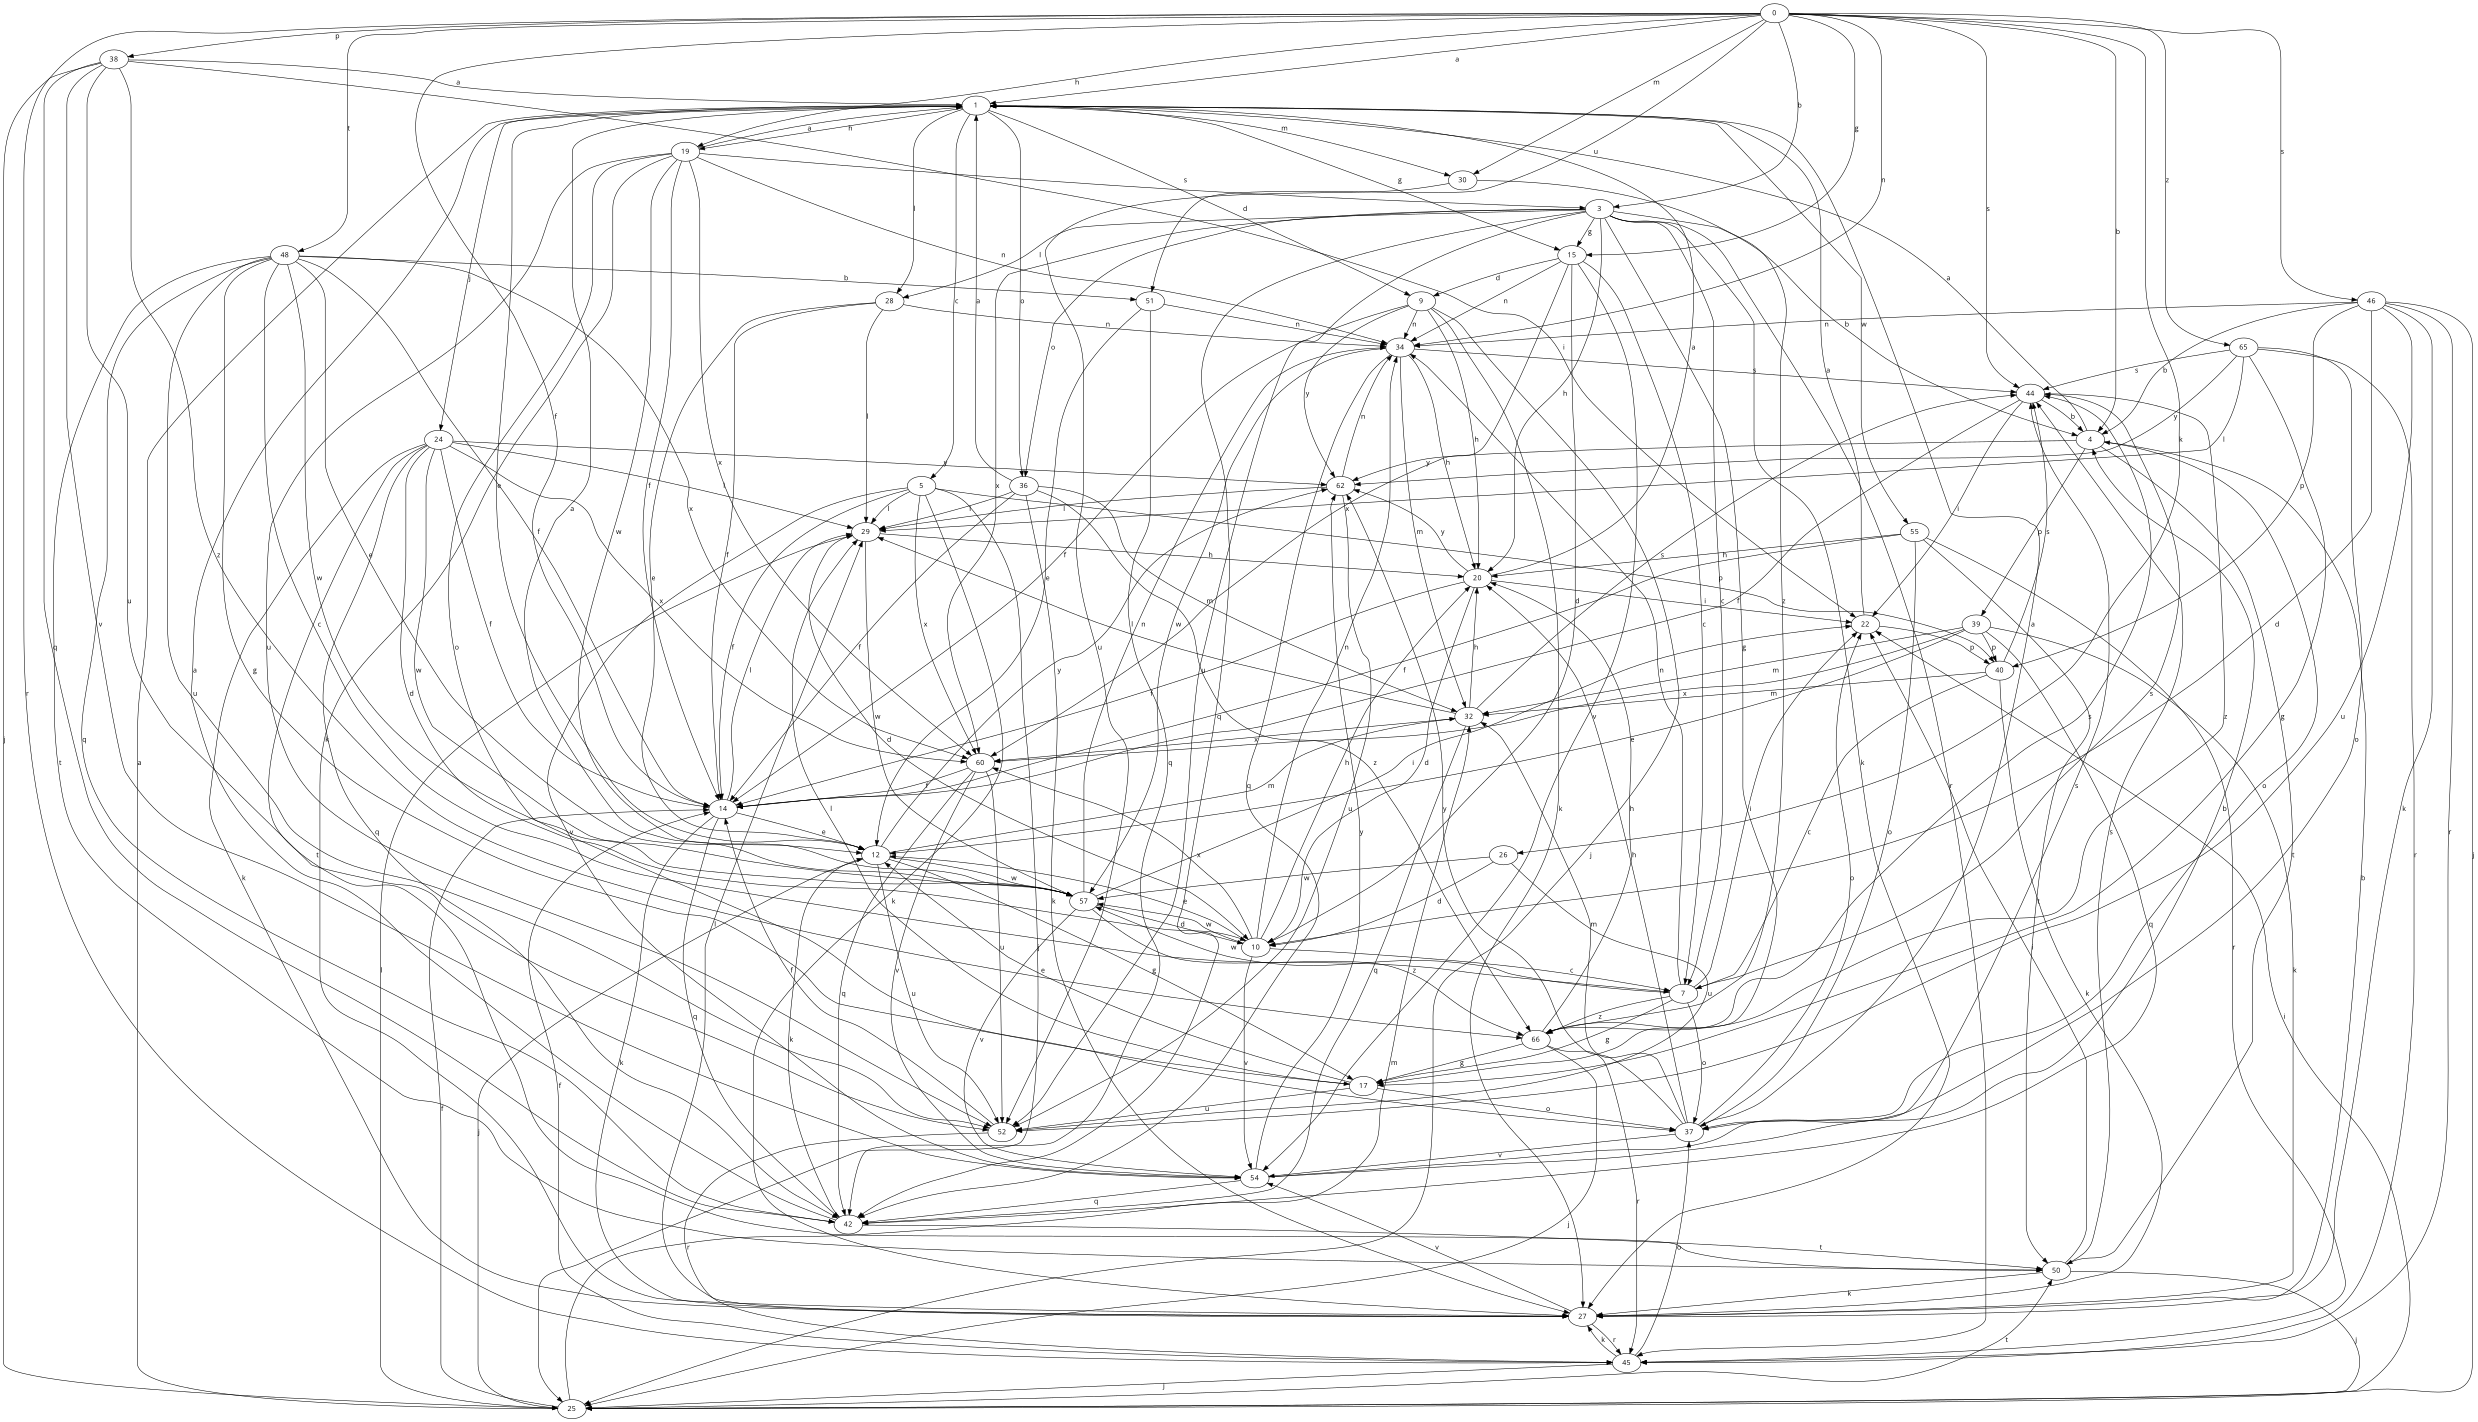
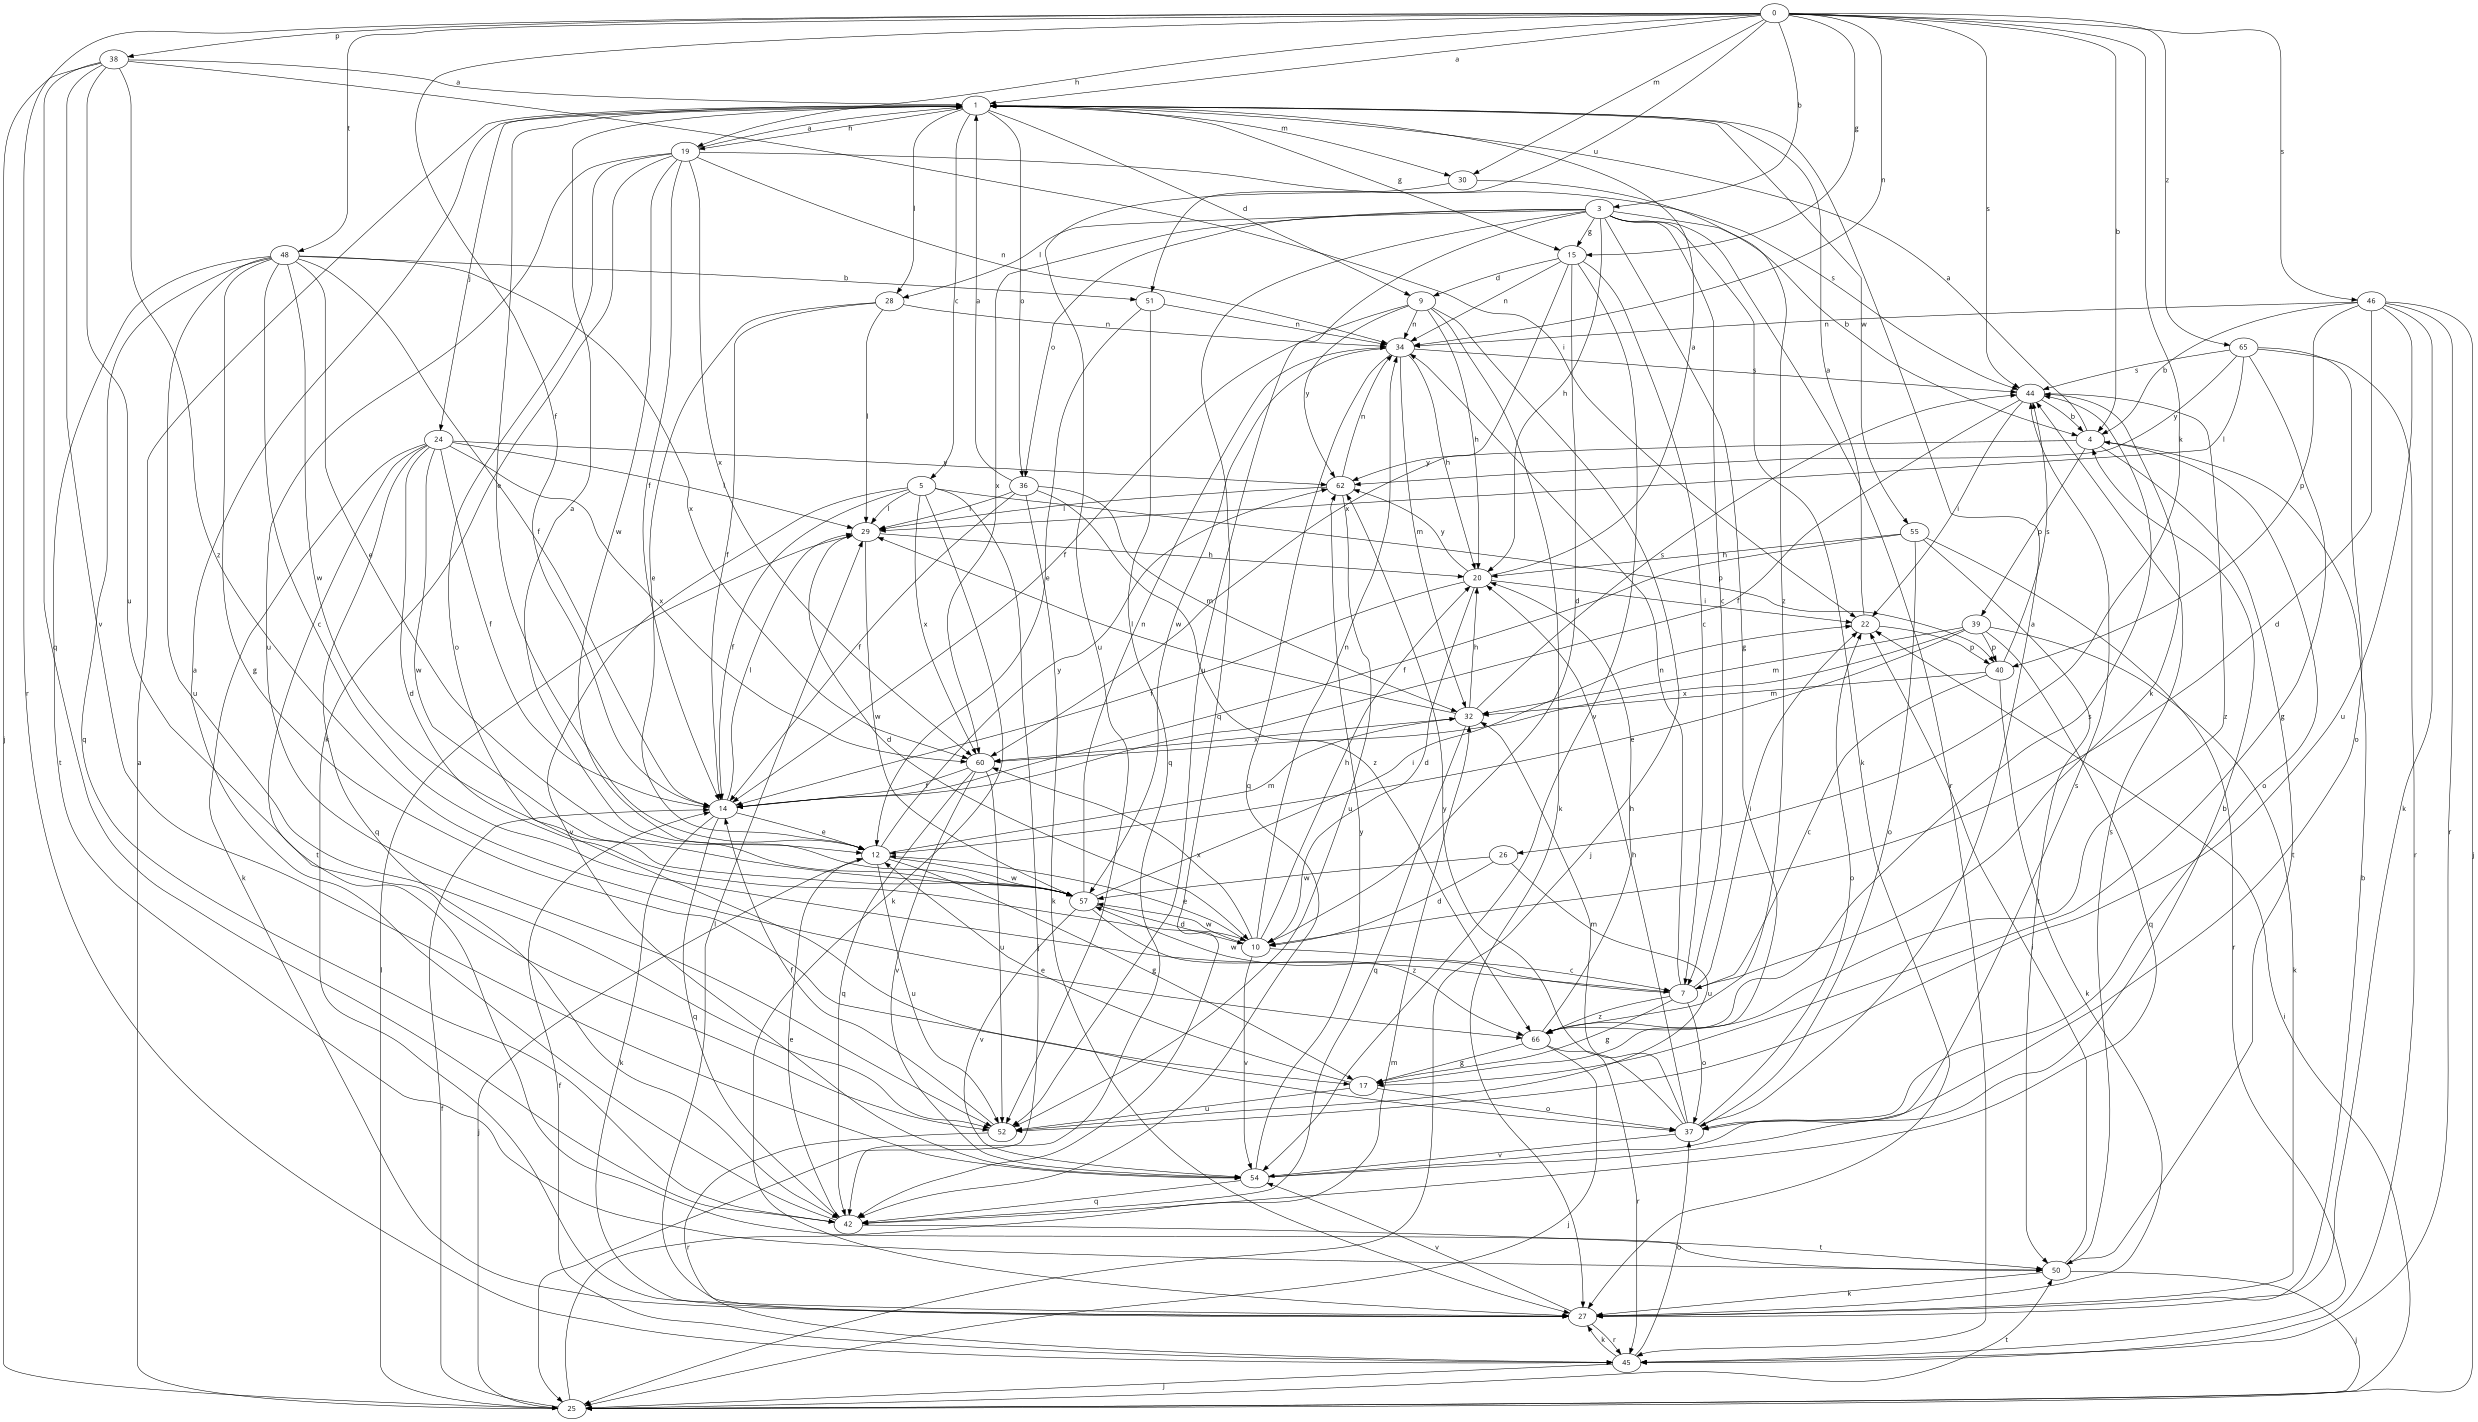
(1139, 187) -> (1311, 187)
(2152, 694) -> (2152, 694)
(924, 940) -> none
(792, 1040) -> (792, 1040)
